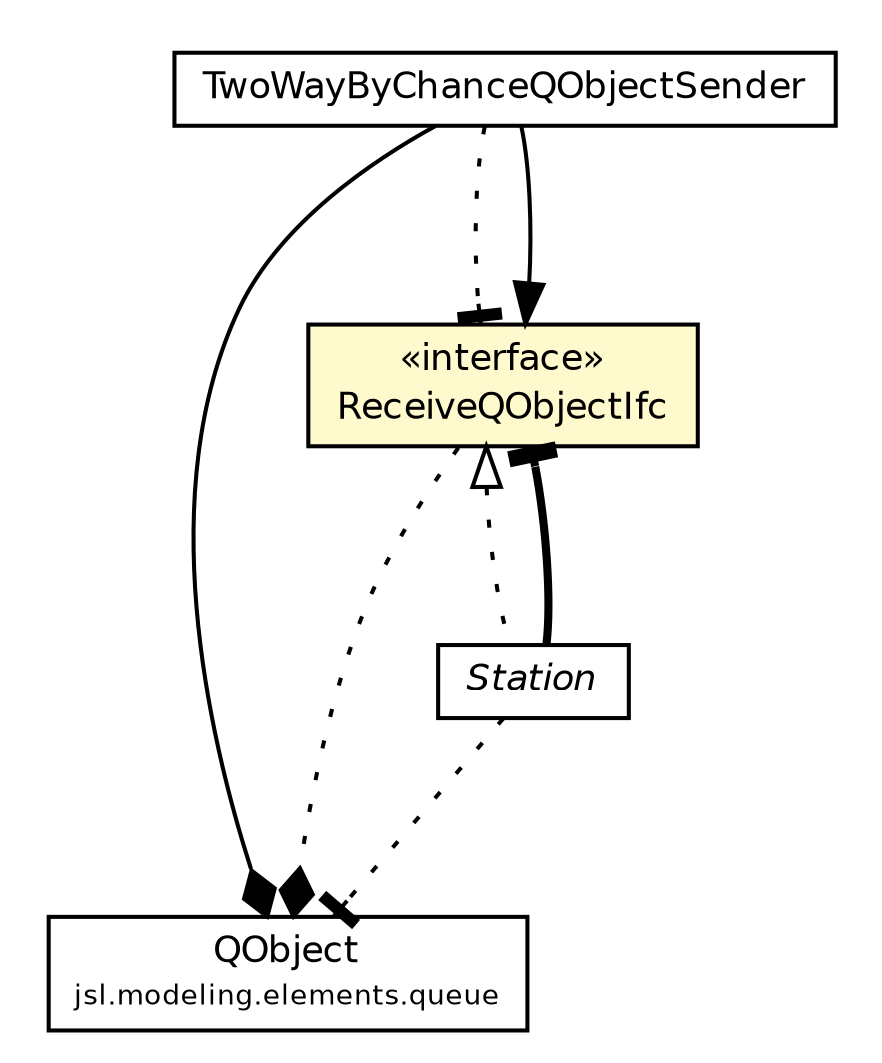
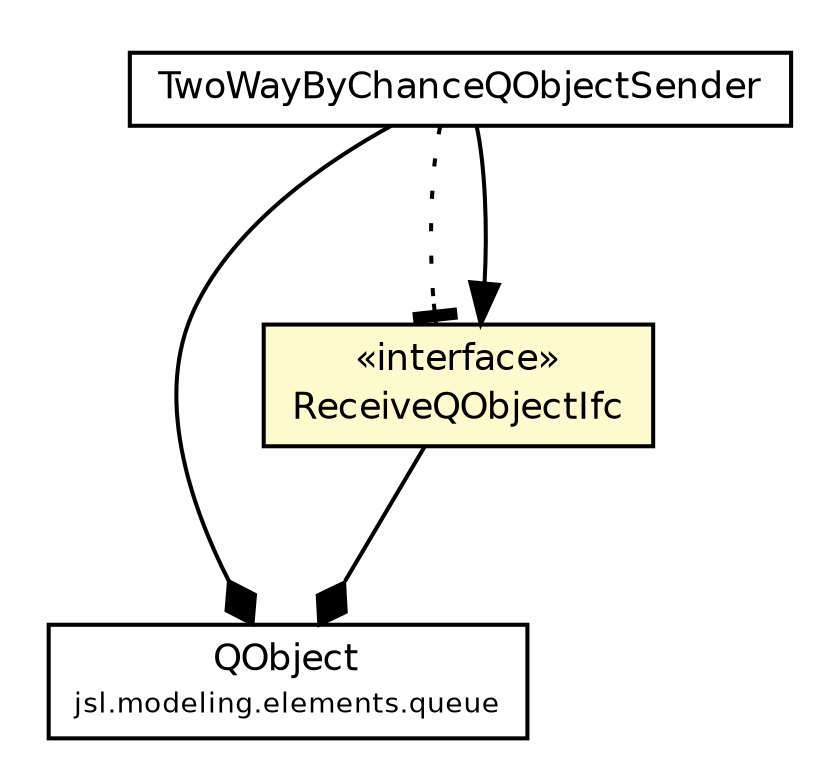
(351, 647) -> (385, 514)
(531, 682) -> none
